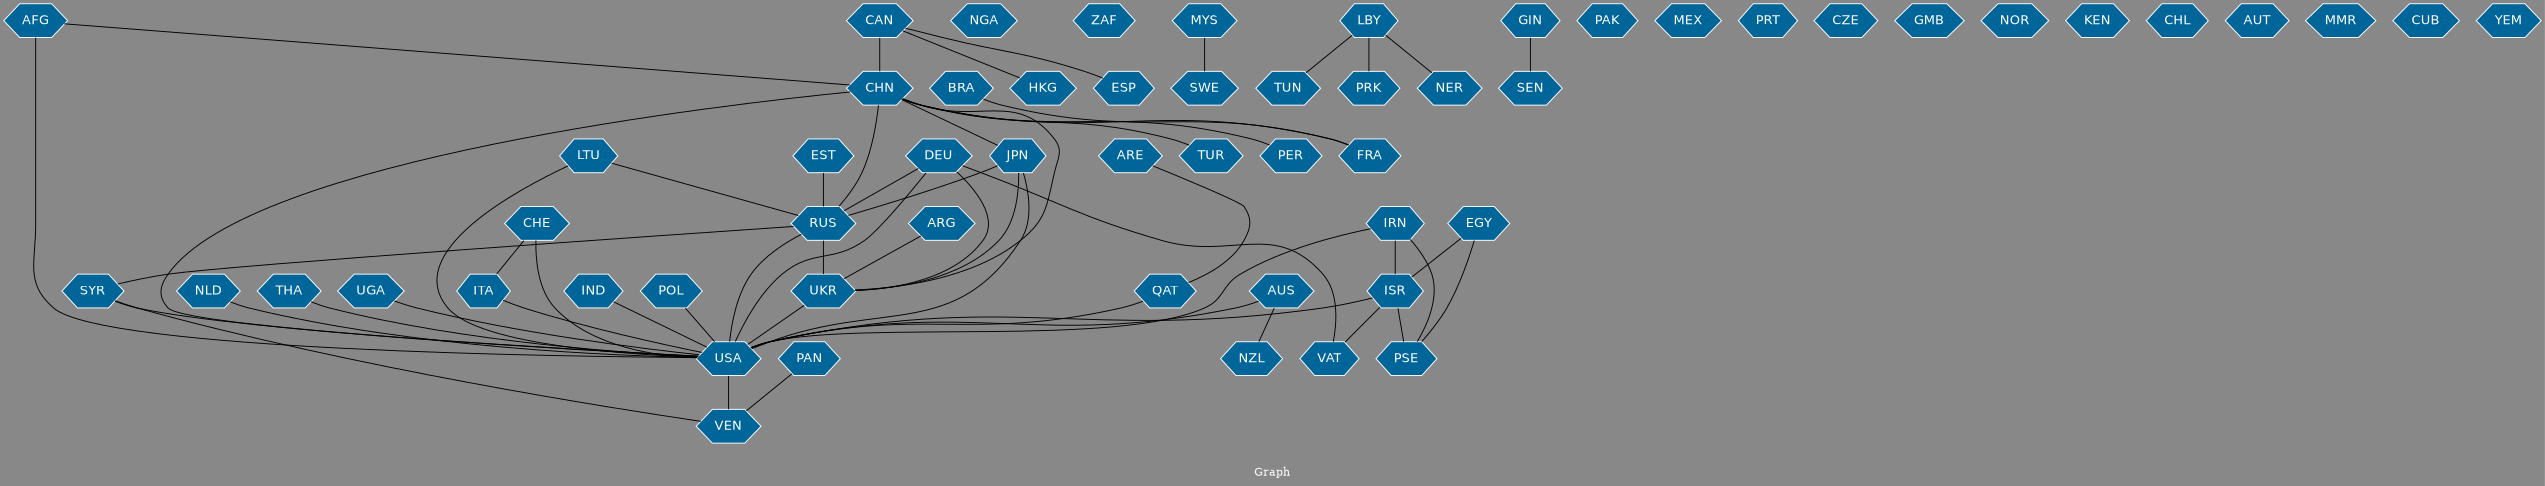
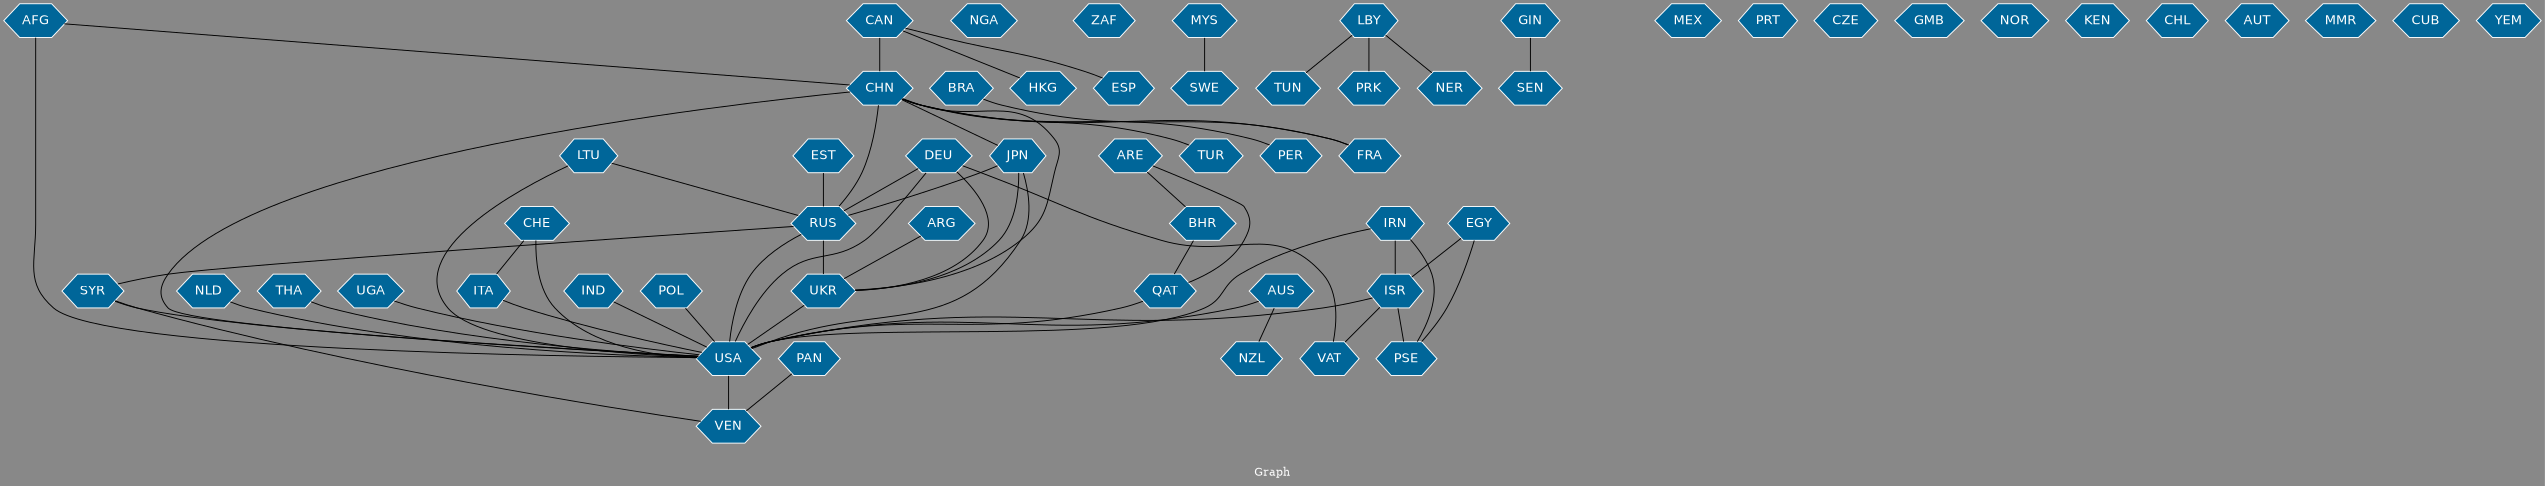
(1607, 21) -> none
none -> (1203, 223)
